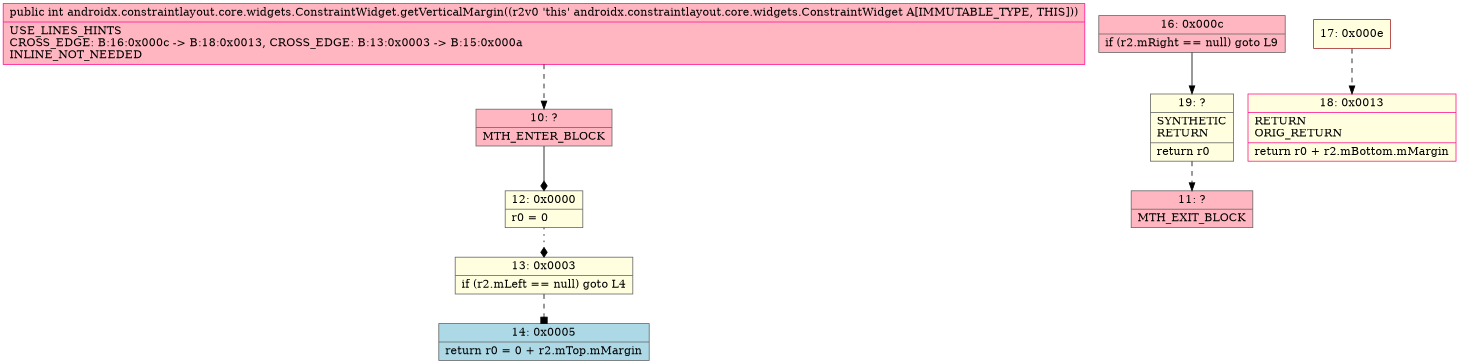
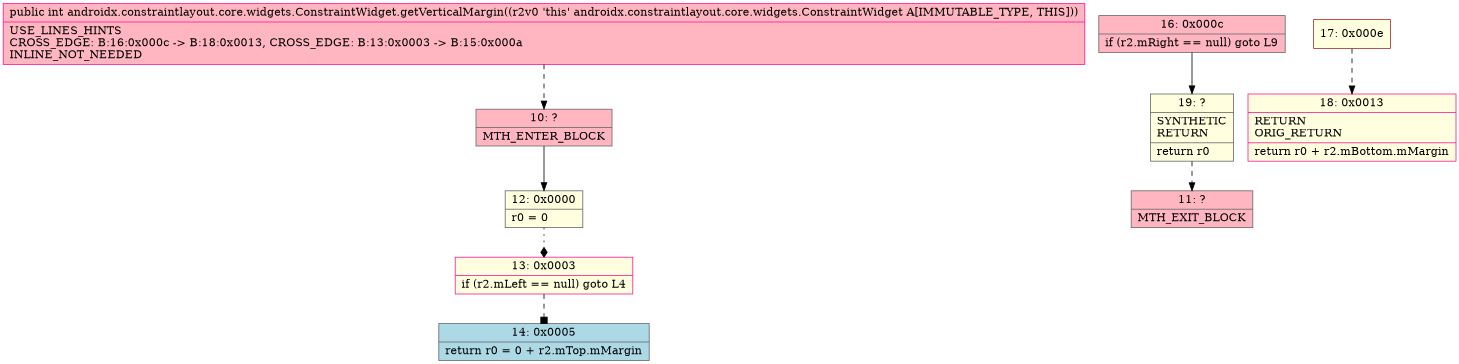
(544, 164) -> (544, 164)
(544, 276) -> (544, 276)
